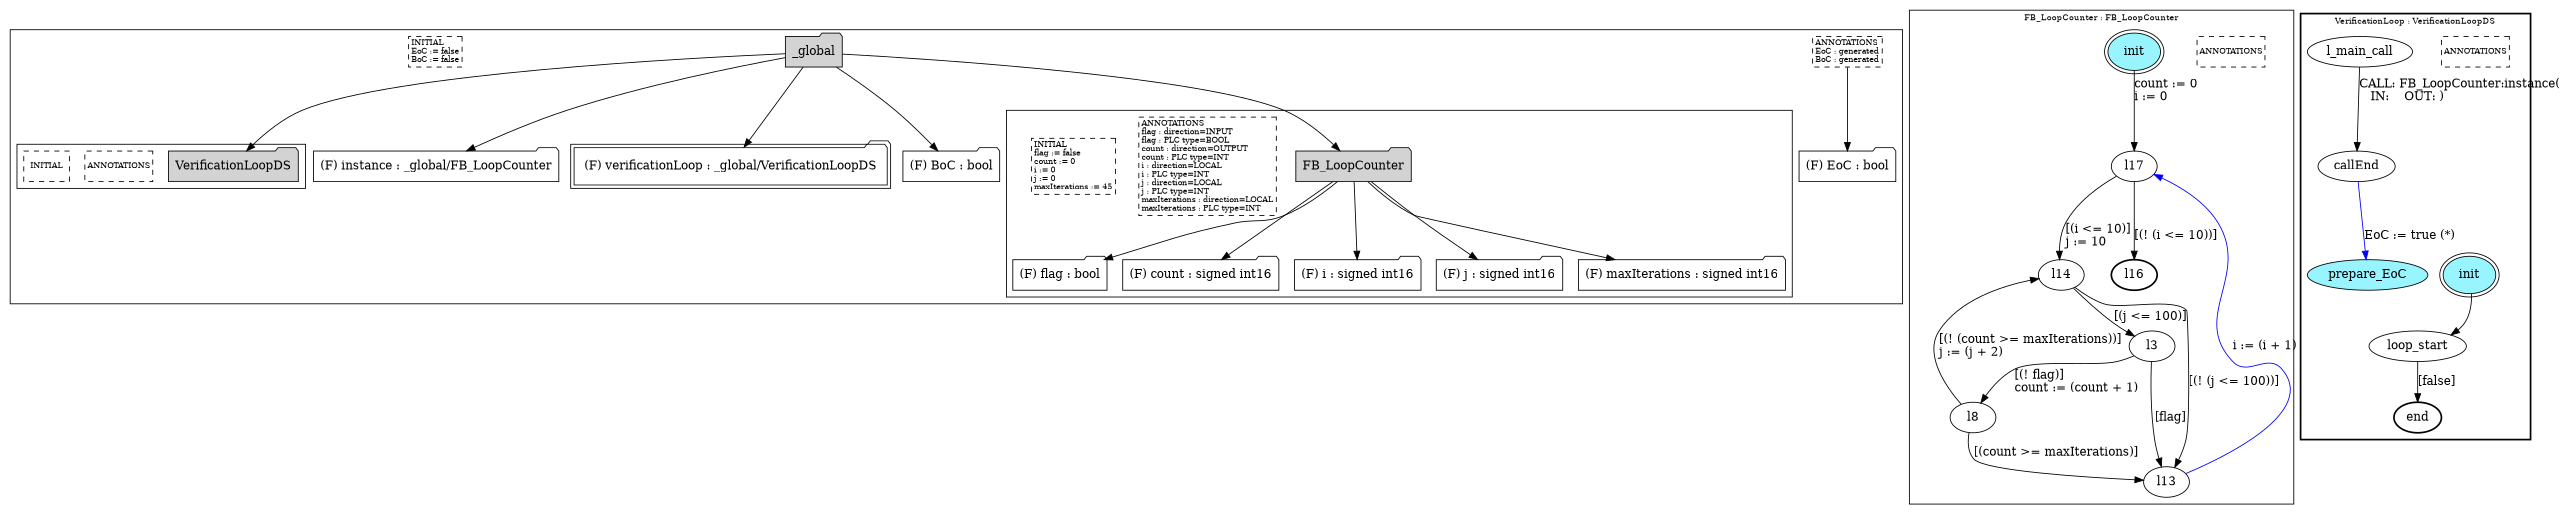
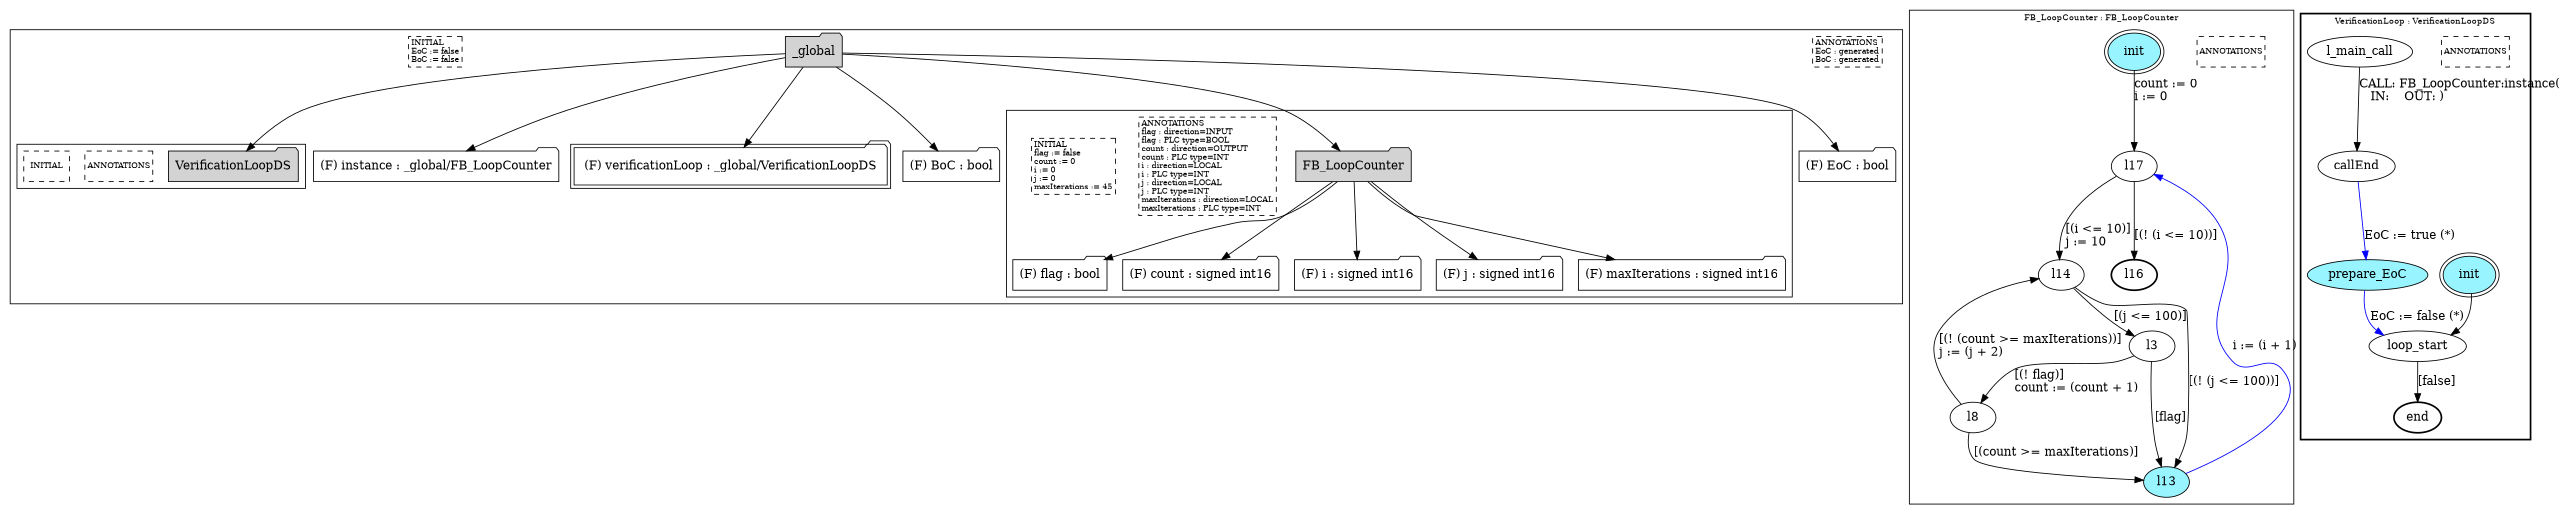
(1847, 105) -> (1346, 67)
none -> (2365, 312)
(2167, 482) -> (2167, 482)
